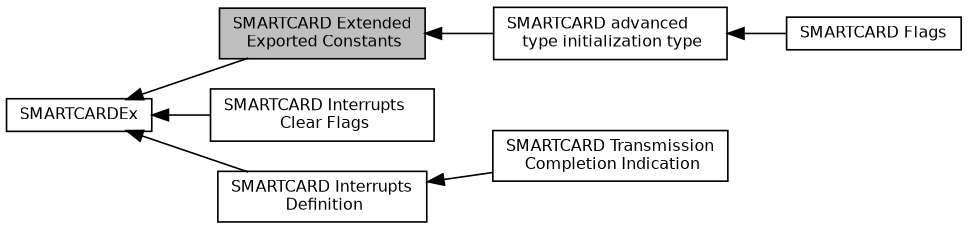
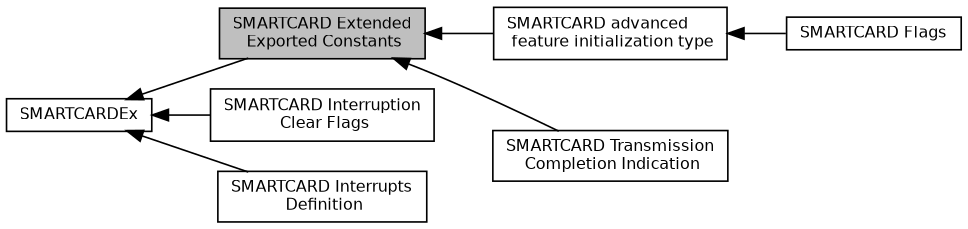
(610, 33) -> (610, 33)
(322, 115) -> (322, 115)
(468, 176) -> (484, 96)
